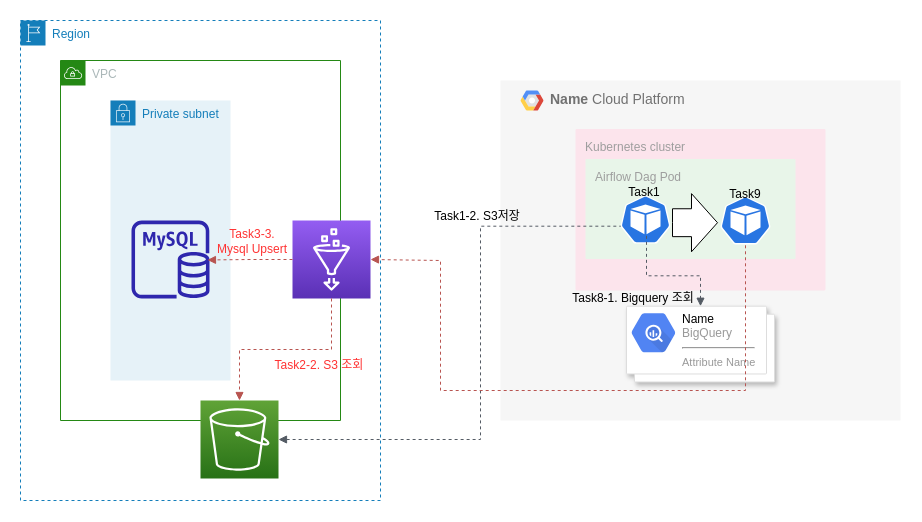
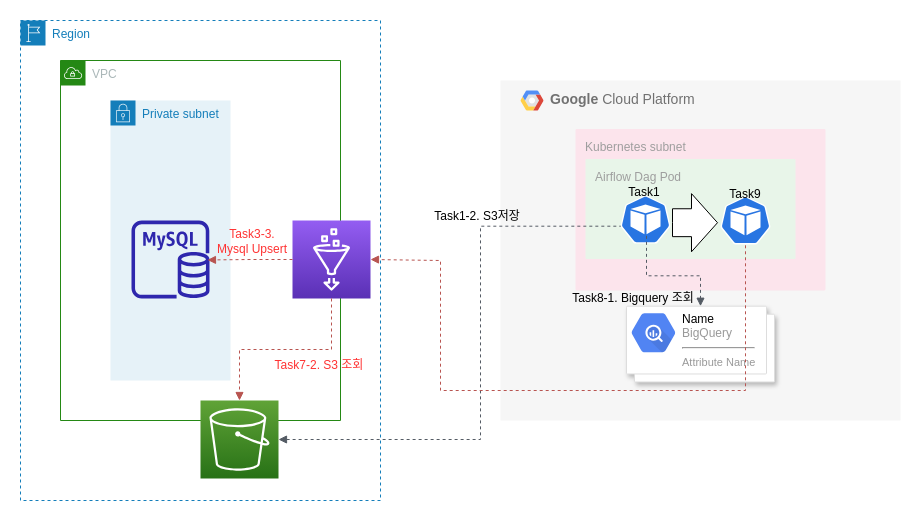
(618, 100) -> (624, 100)
(643, 148) -> (641, 148)
(320, 366) -> (320, 366)
